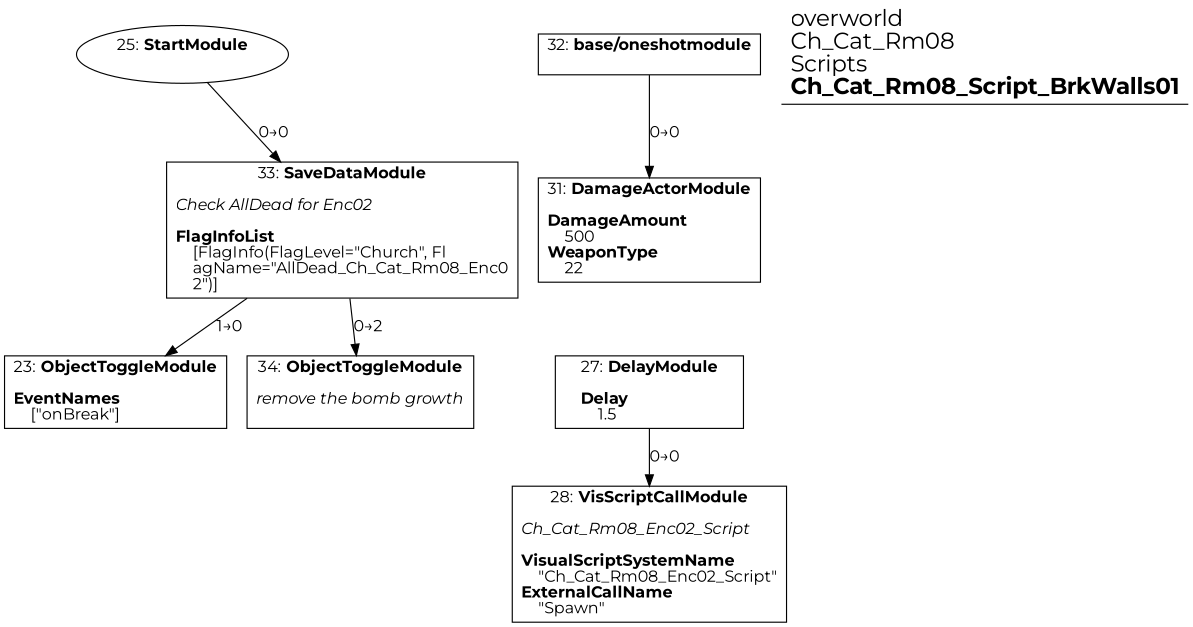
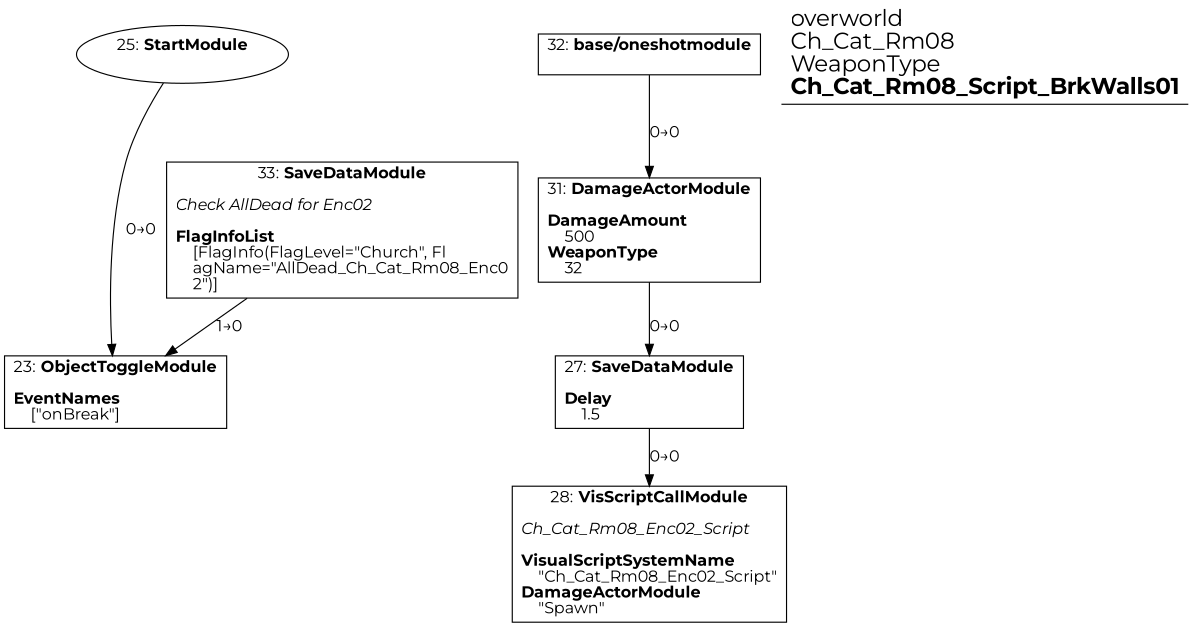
(829, 65) -> (866, 65)
(240, 118) -> (116, 209)
(566, 269) -> (565, 269)
none -> (649, 313)
(663, 367) -> (663, 367)
(360, 392) -> none
(597, 593) -> (611, 593)
